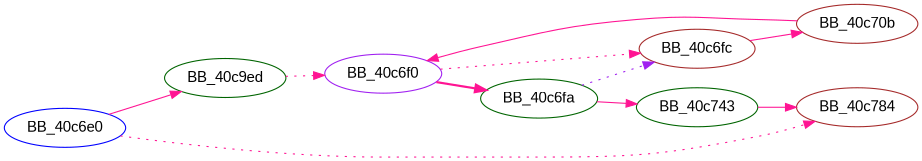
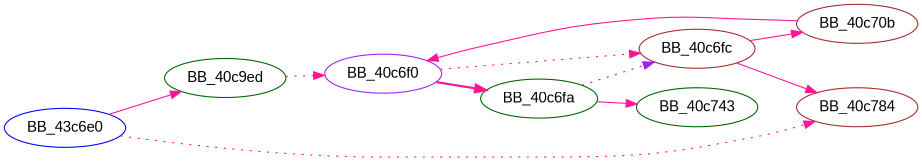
(772, 107) -> (772, 76)
(65, 128) -> (65, 128)
